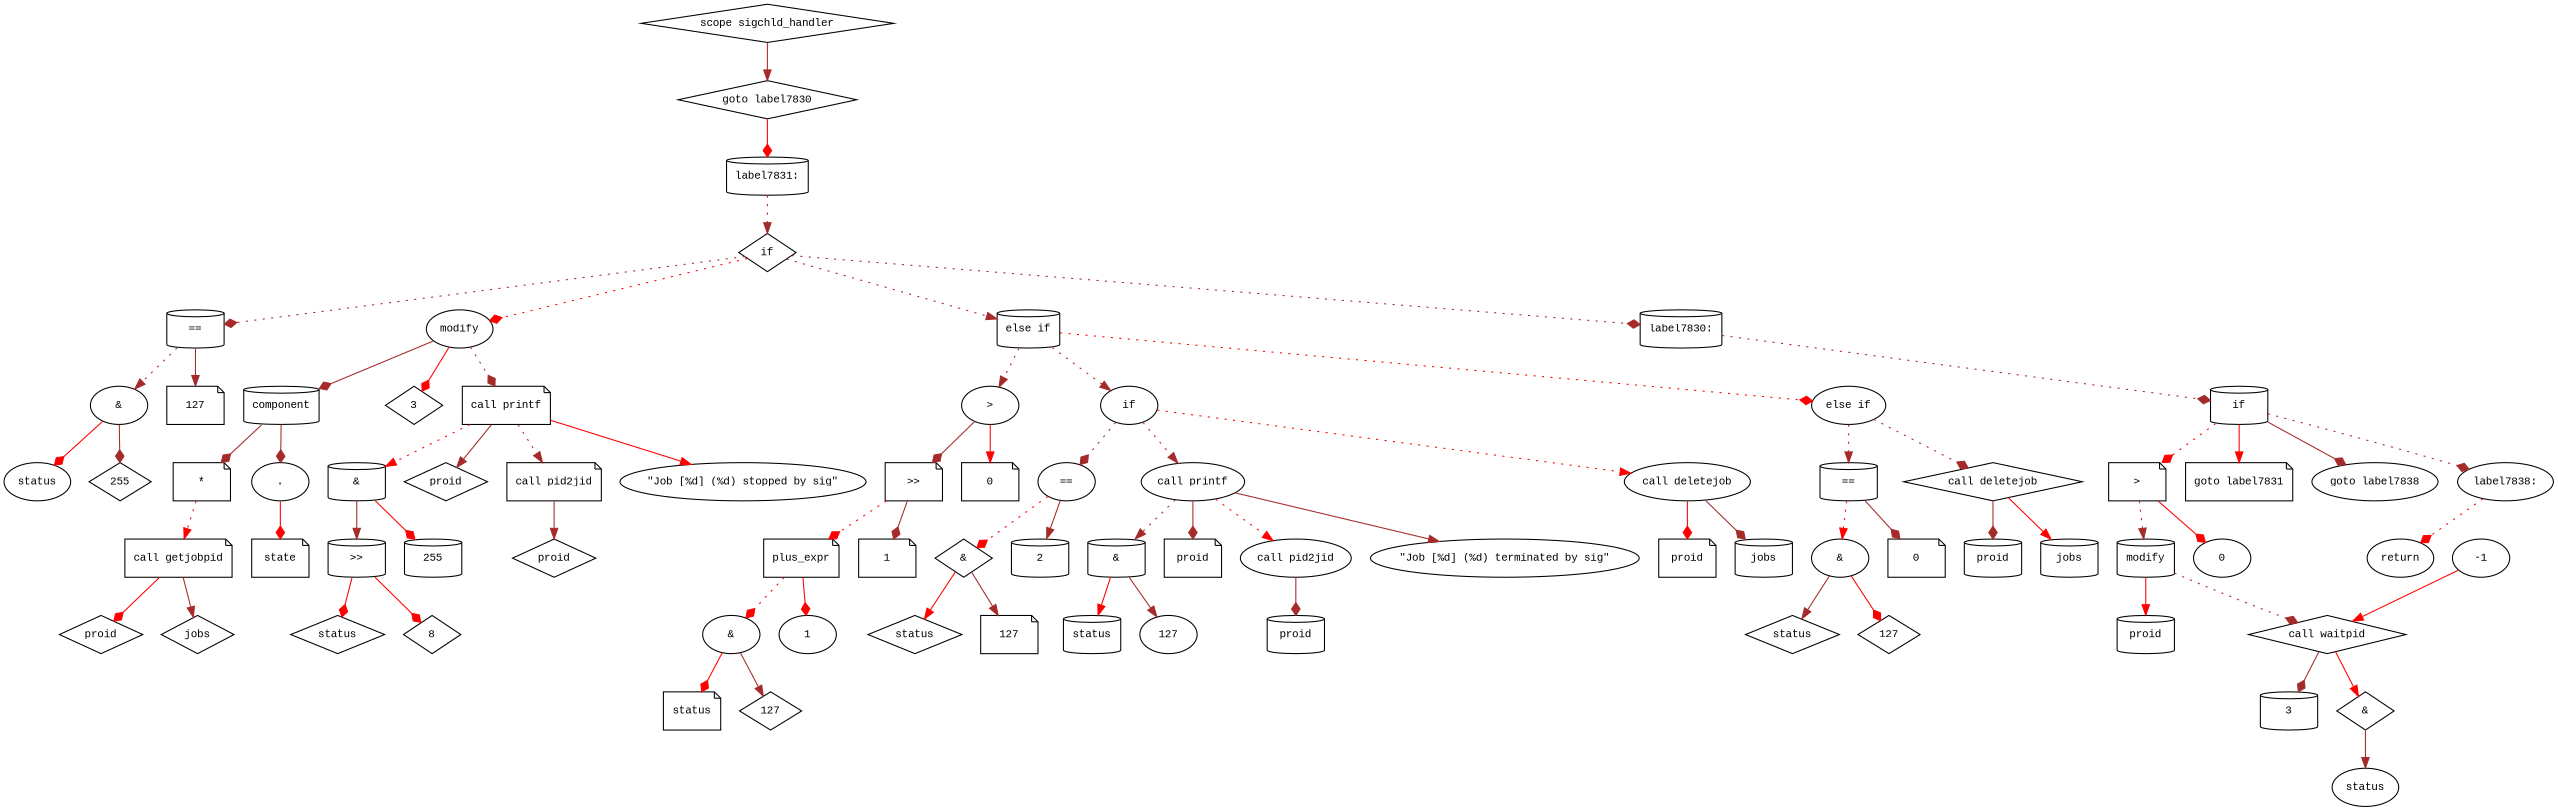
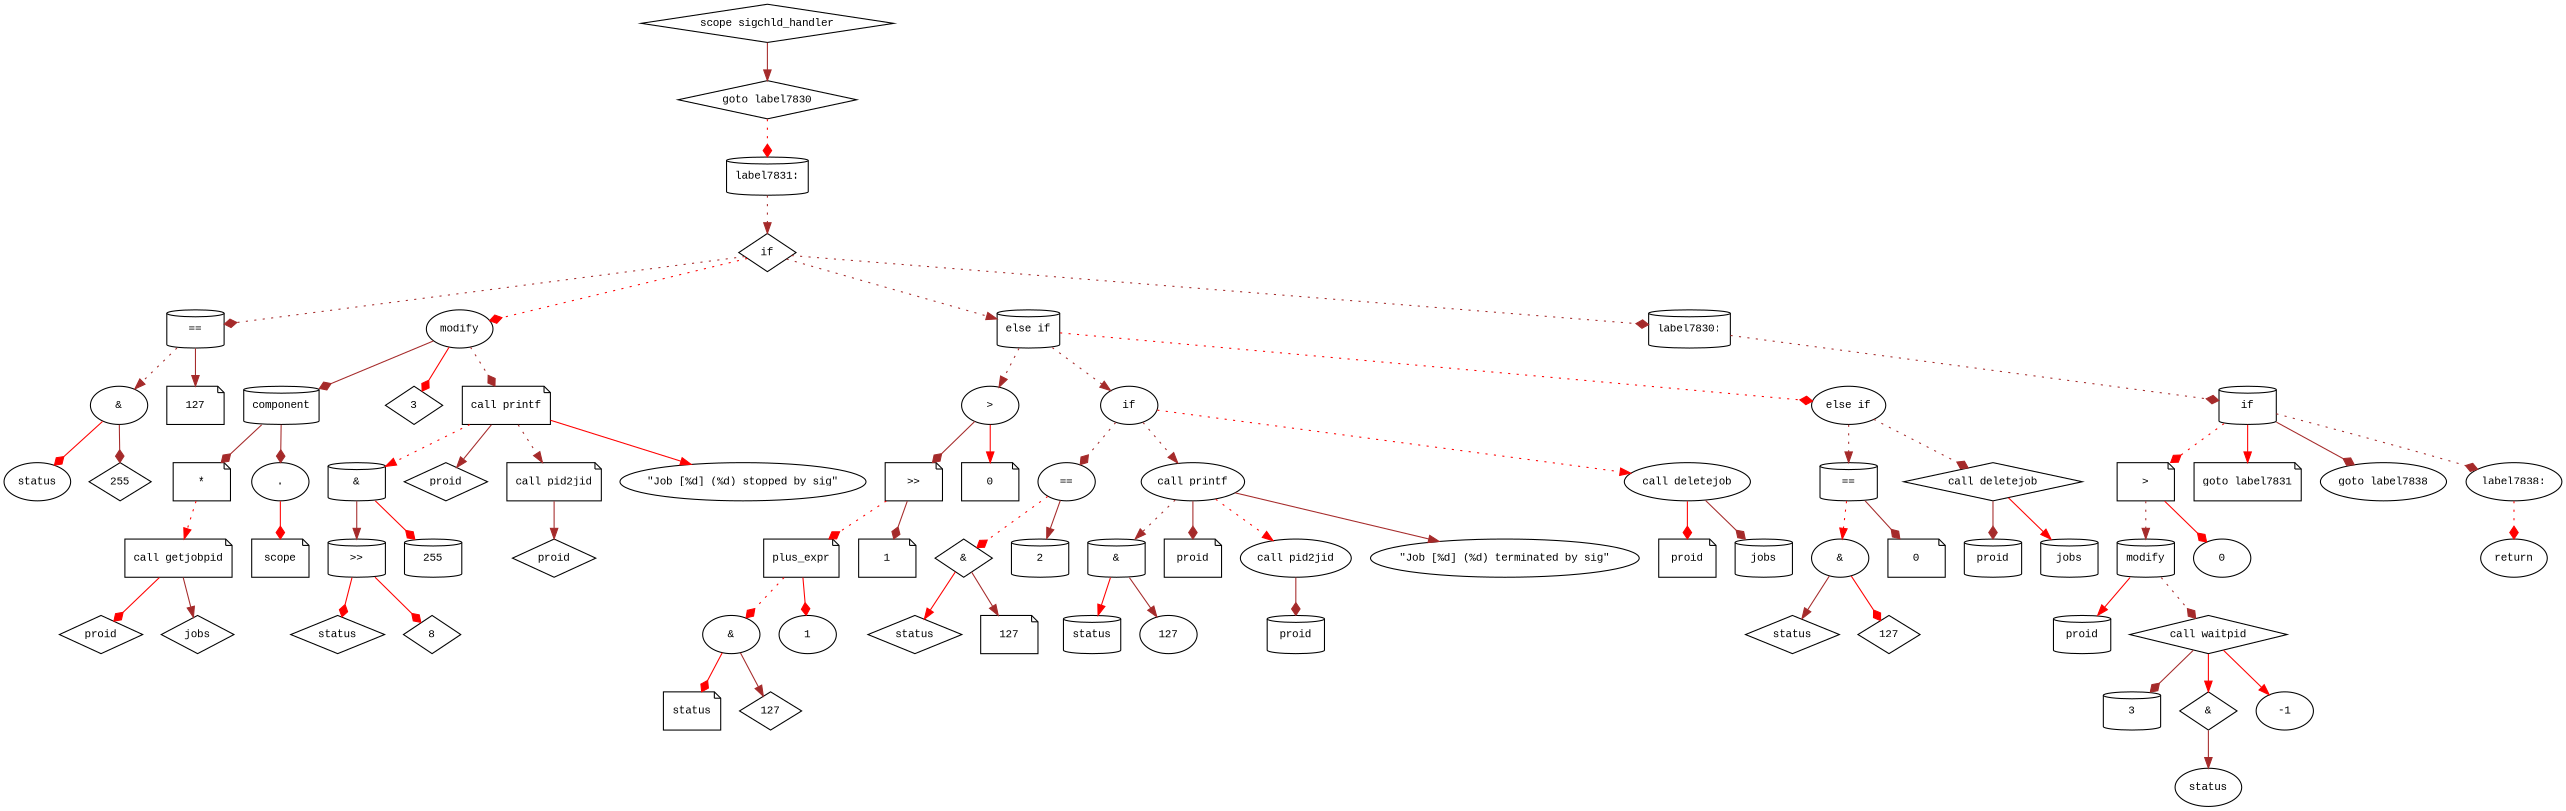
(767, 132) -> (767, 132)
(280, 558) -> (280, 558)
(2410, 593) -> (2242, 669)
